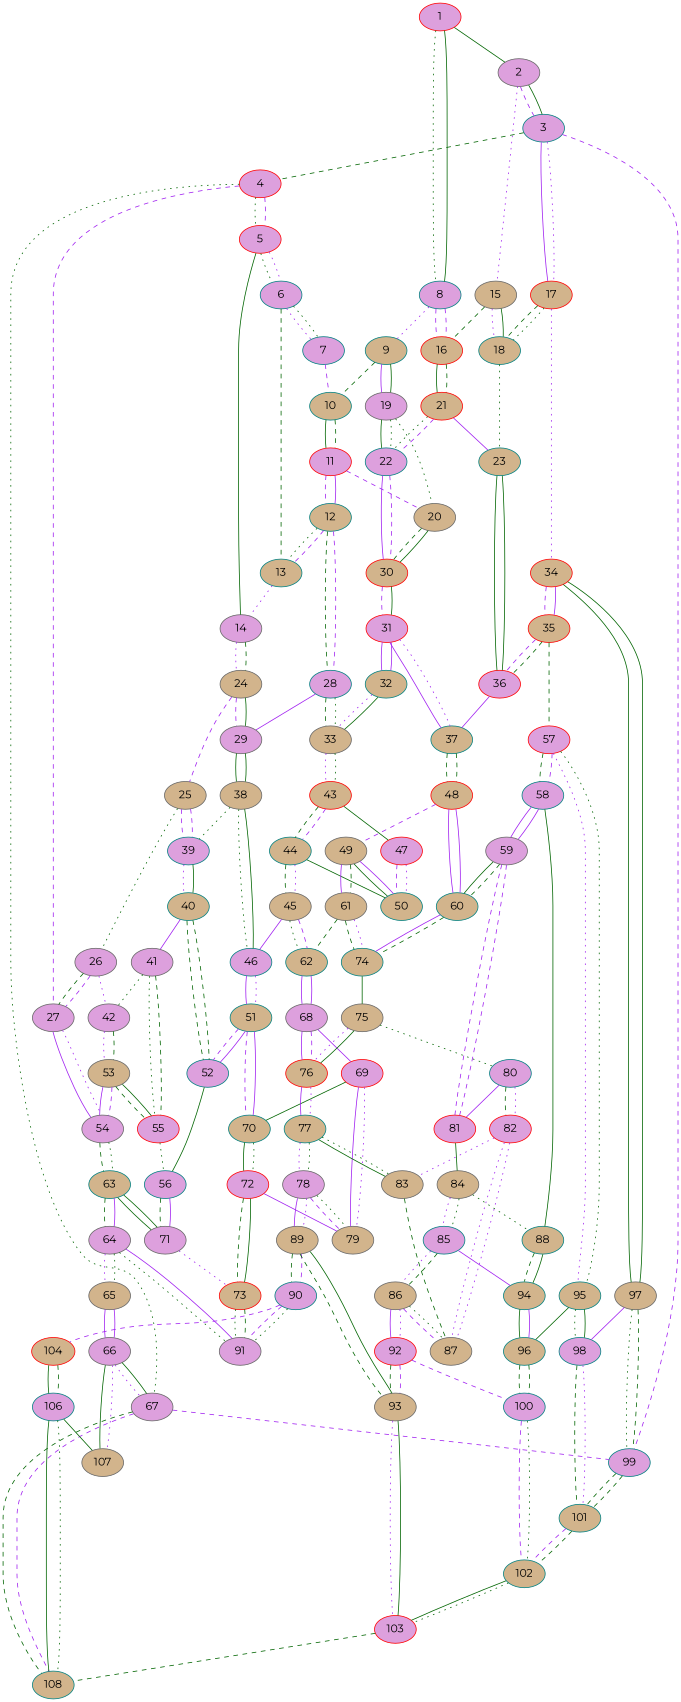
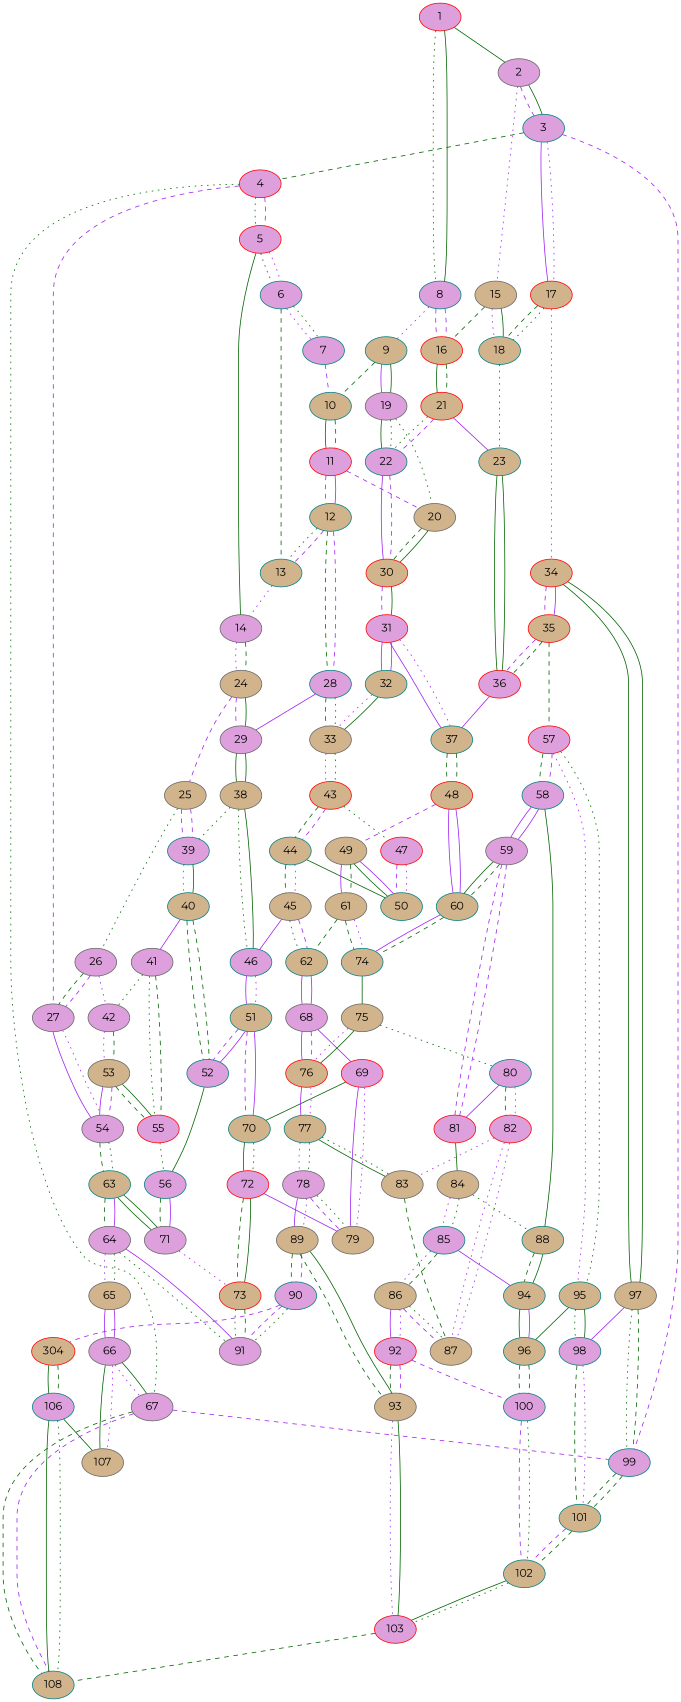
(366, 823) -> (366, 823)
(53, 1351) -> (53, 1351)
